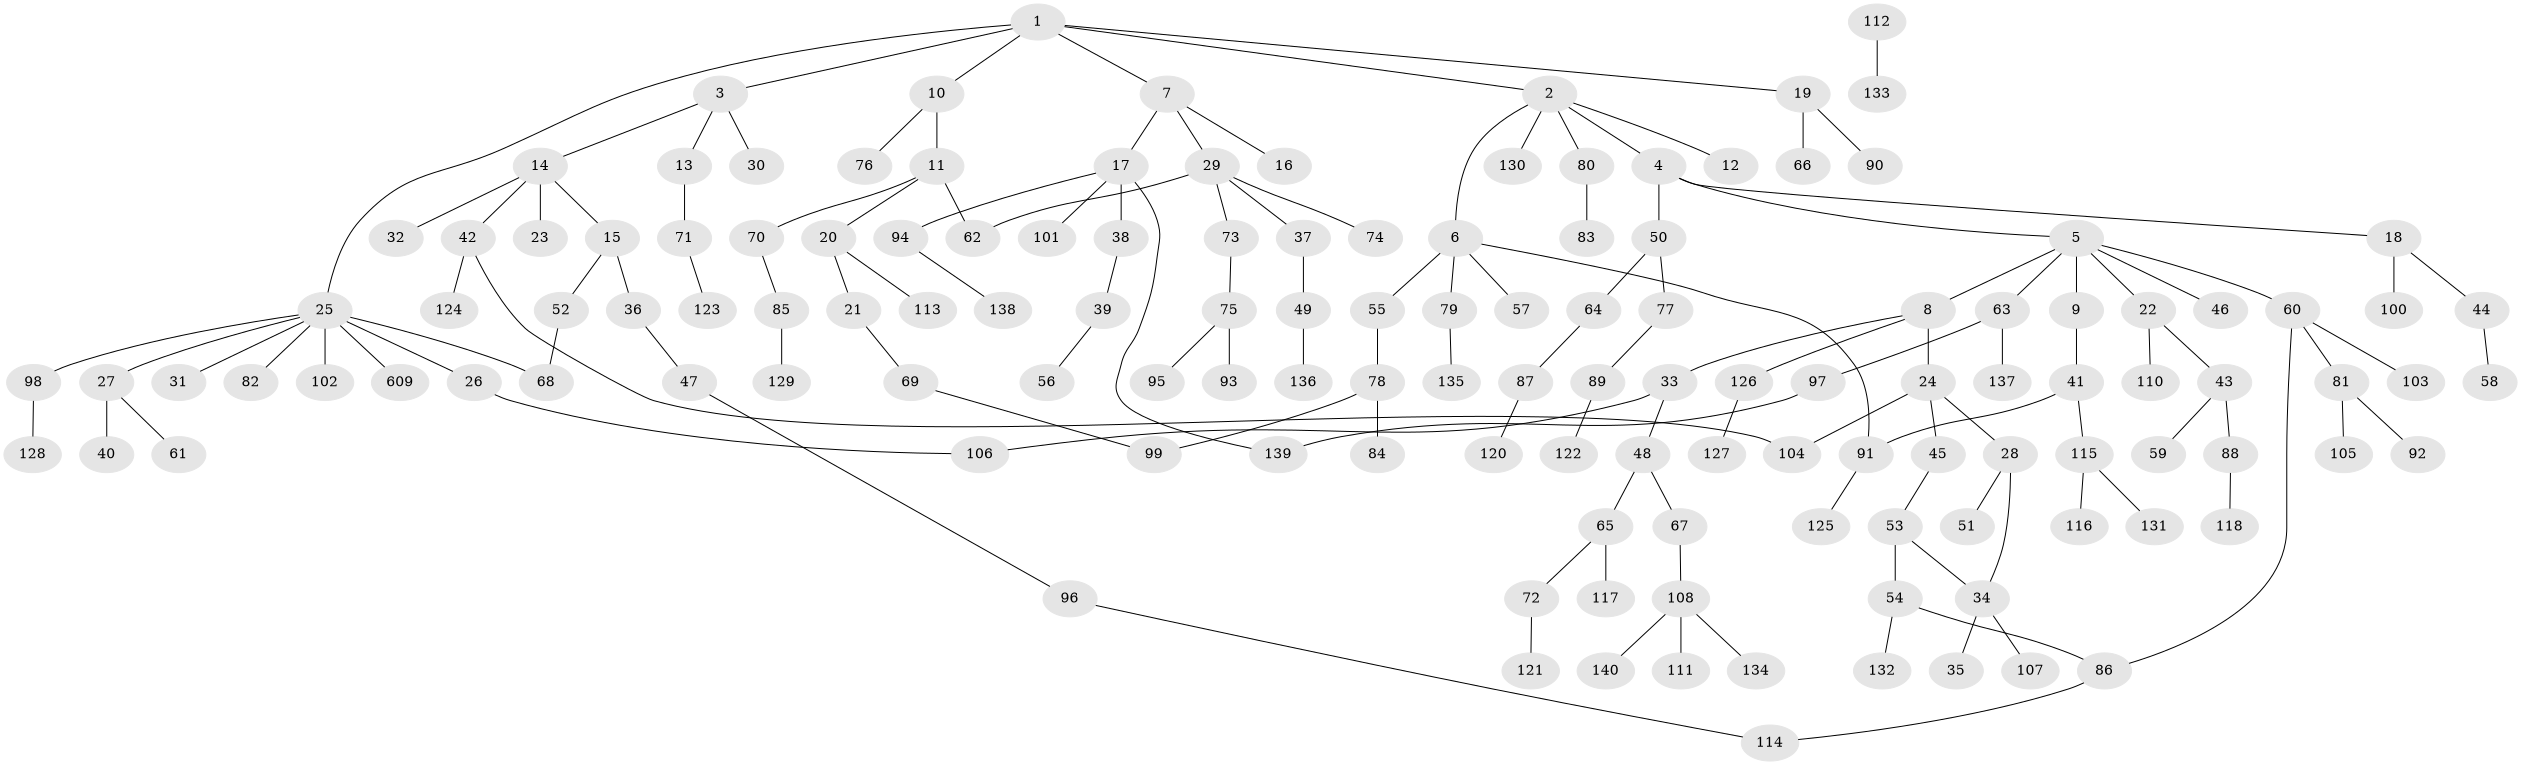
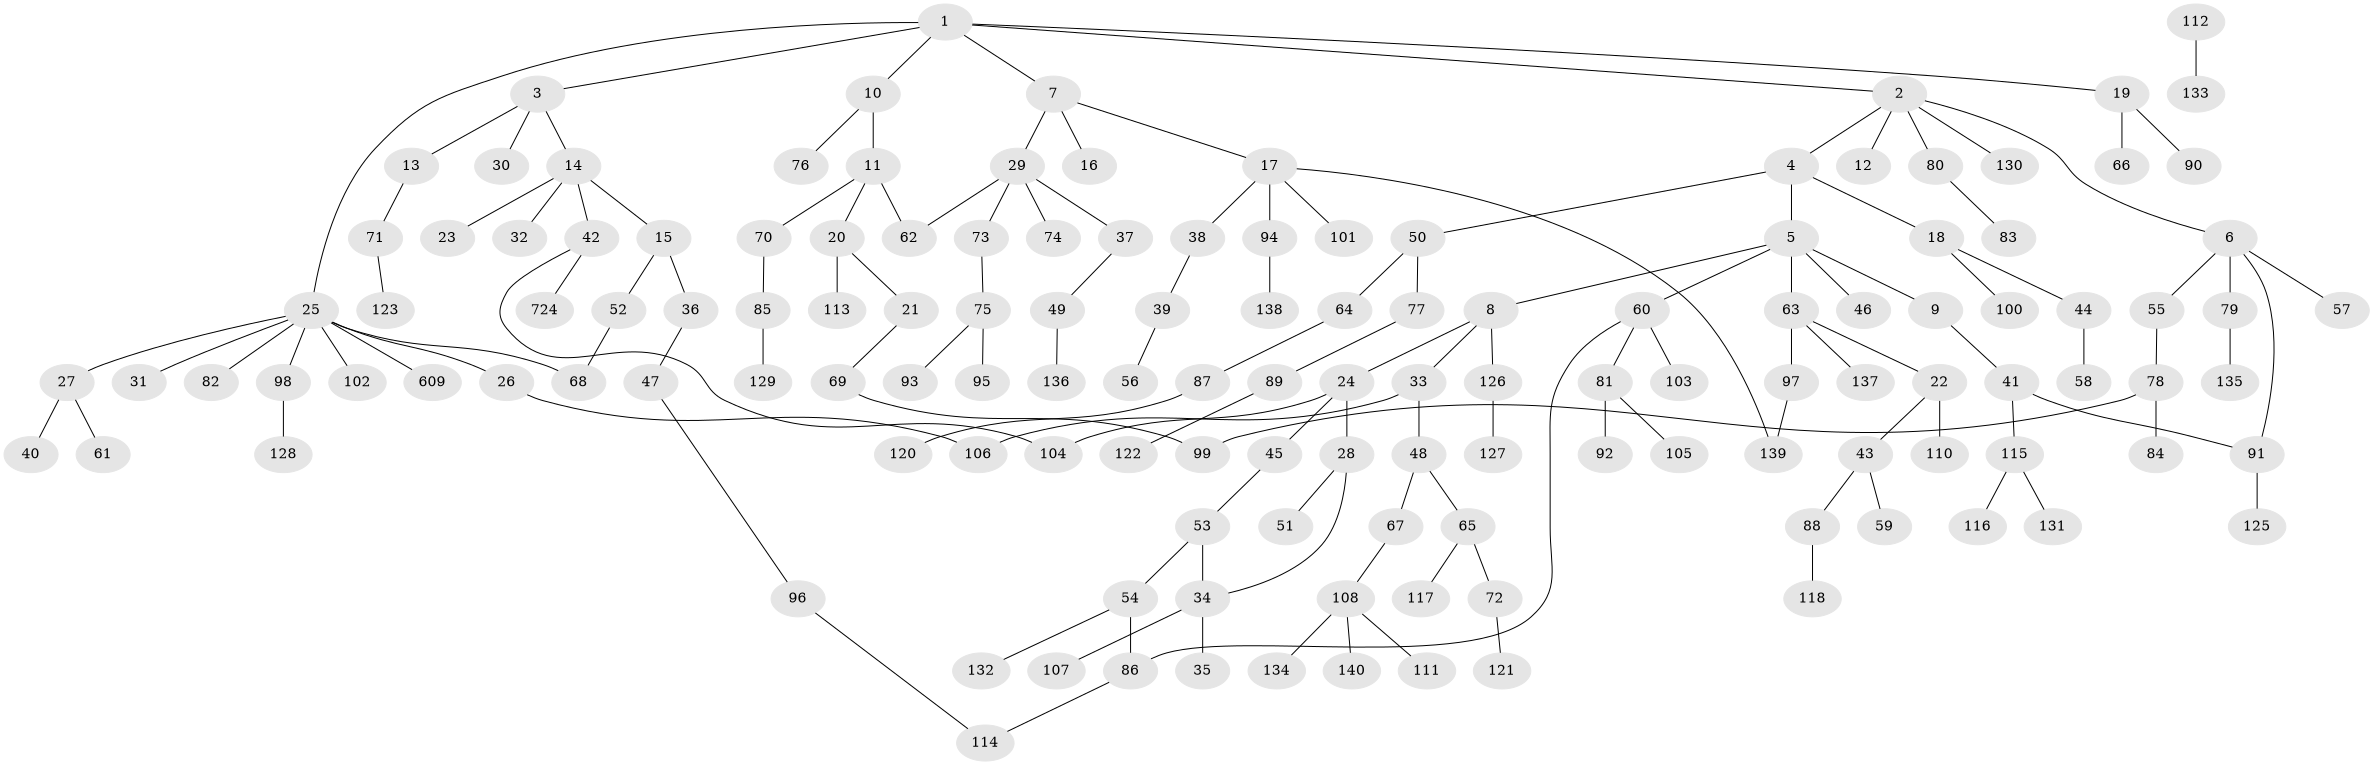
(2112, 274) -> (1866, 346)
(449, 310) -> (545, 310)
